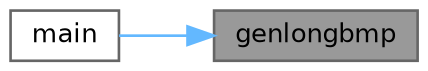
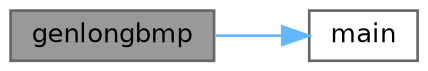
(153, 36) -> (248, 36)
